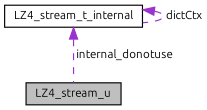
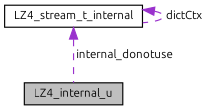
(74, 94) -> (74, 94)
